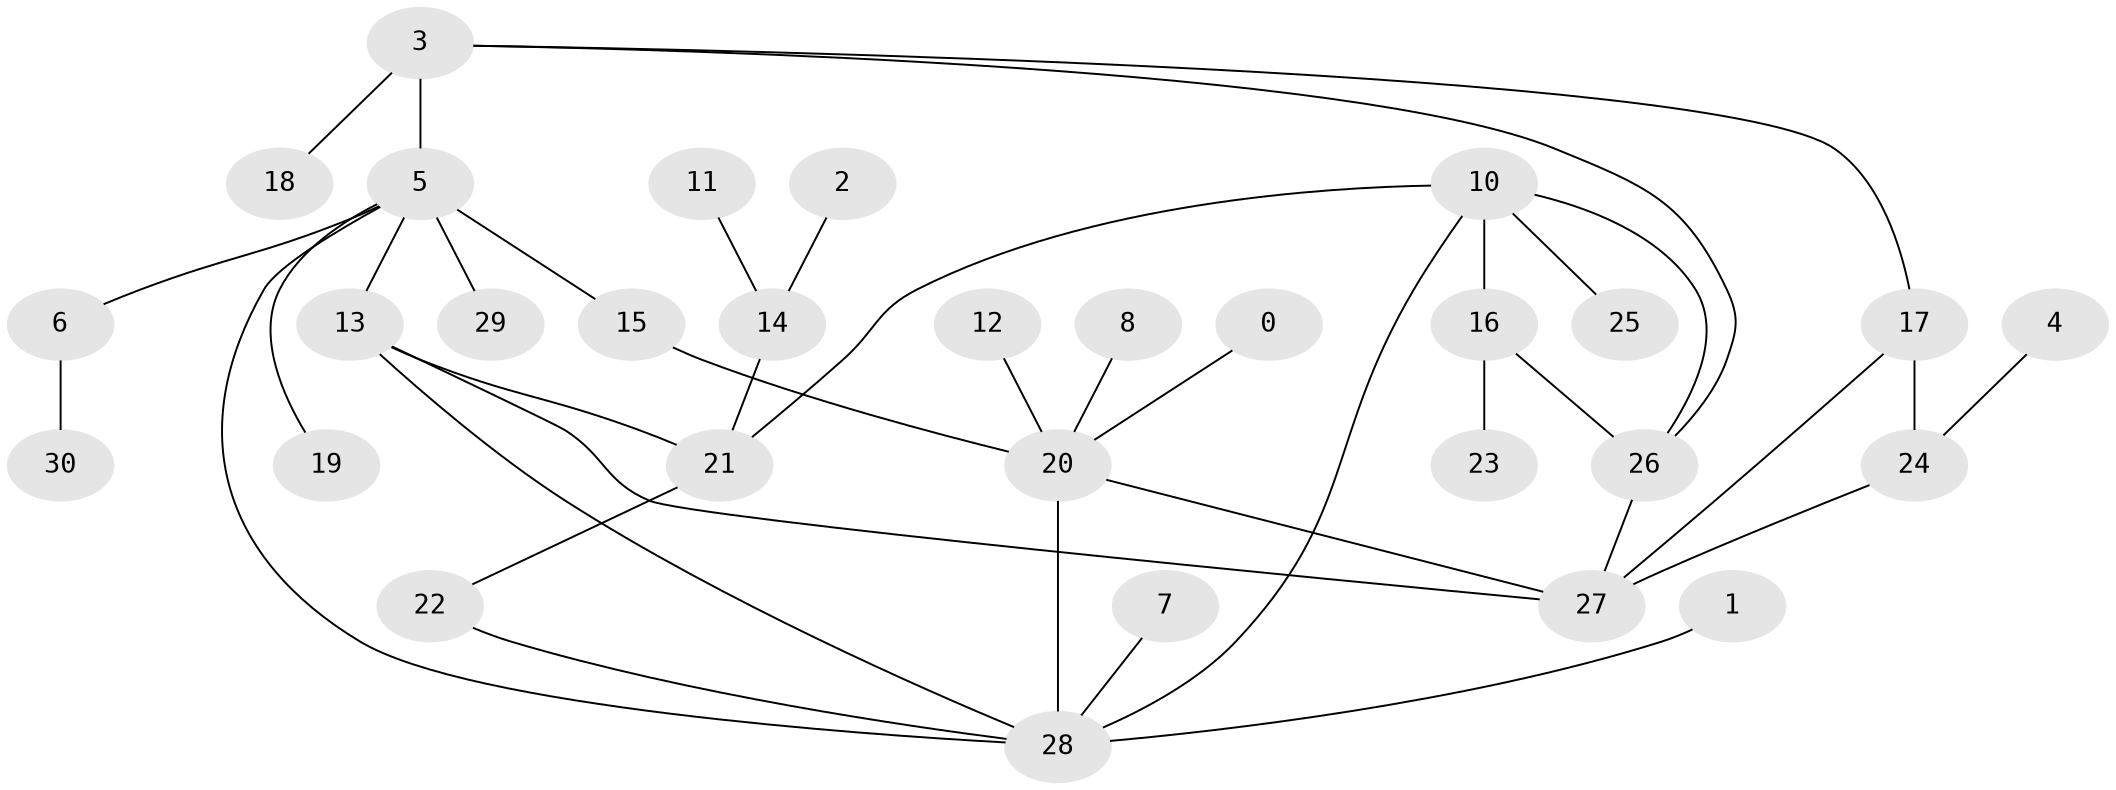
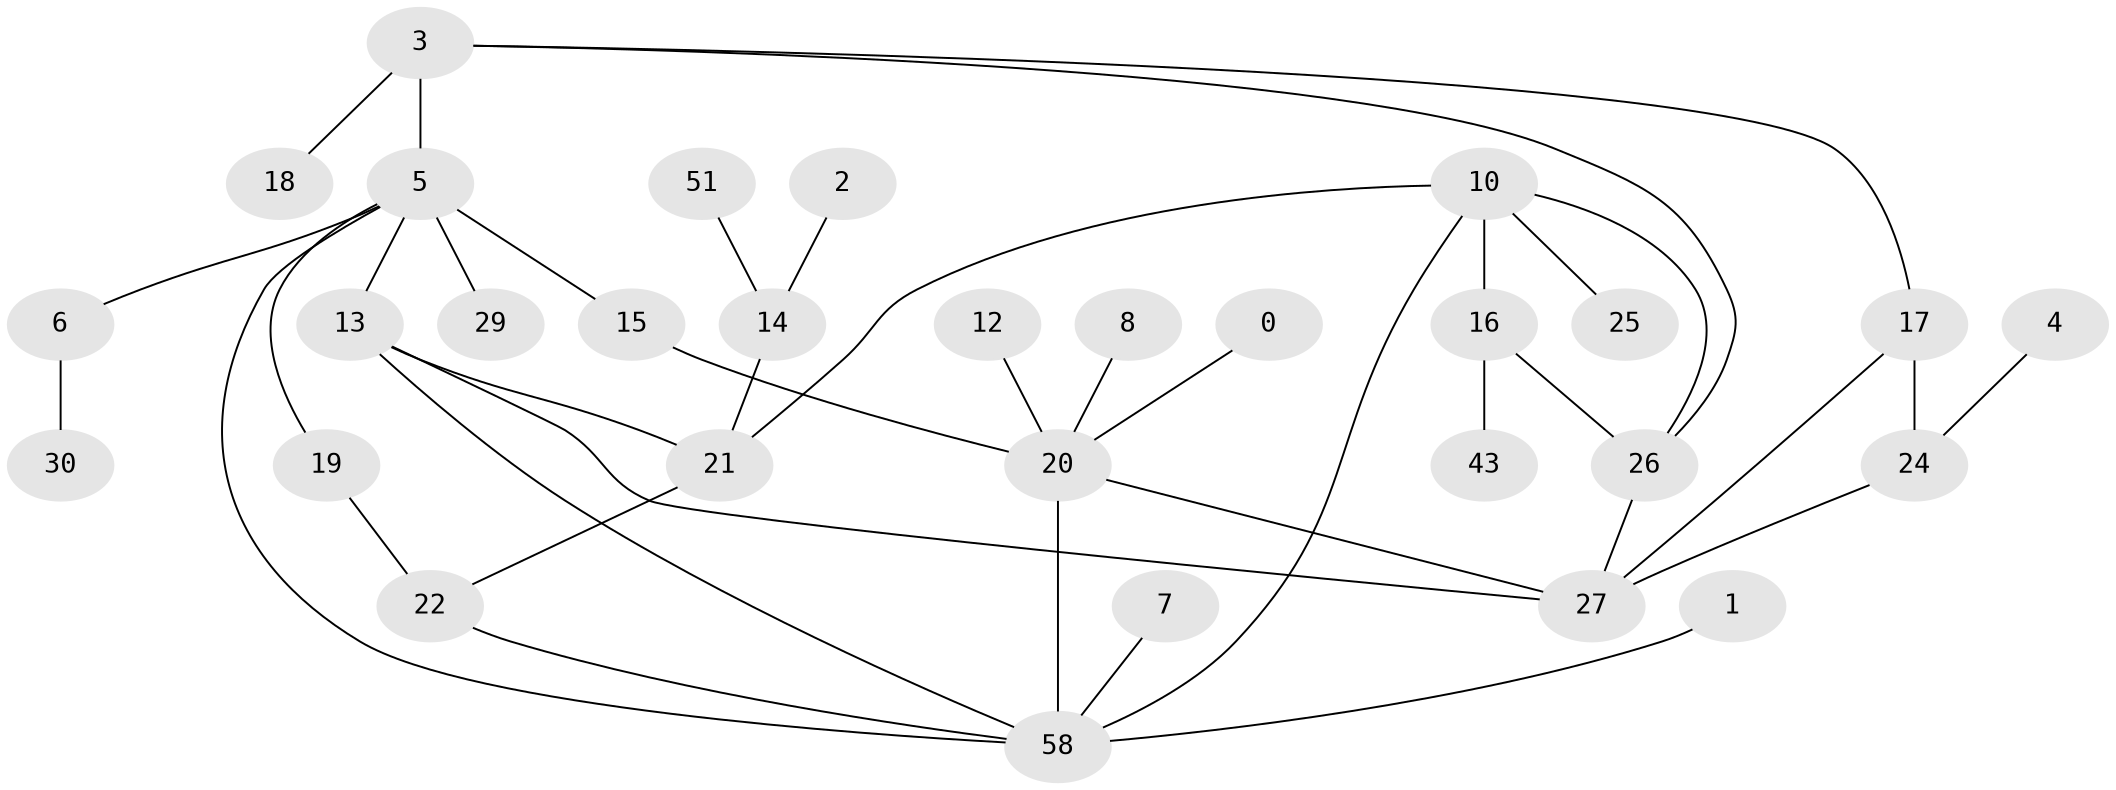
(702, 184) -> (702, 184)
(1484, 465) -> (1484, 465)
none -> (378, 536)
(1058, 747) -> (1058, 747)
